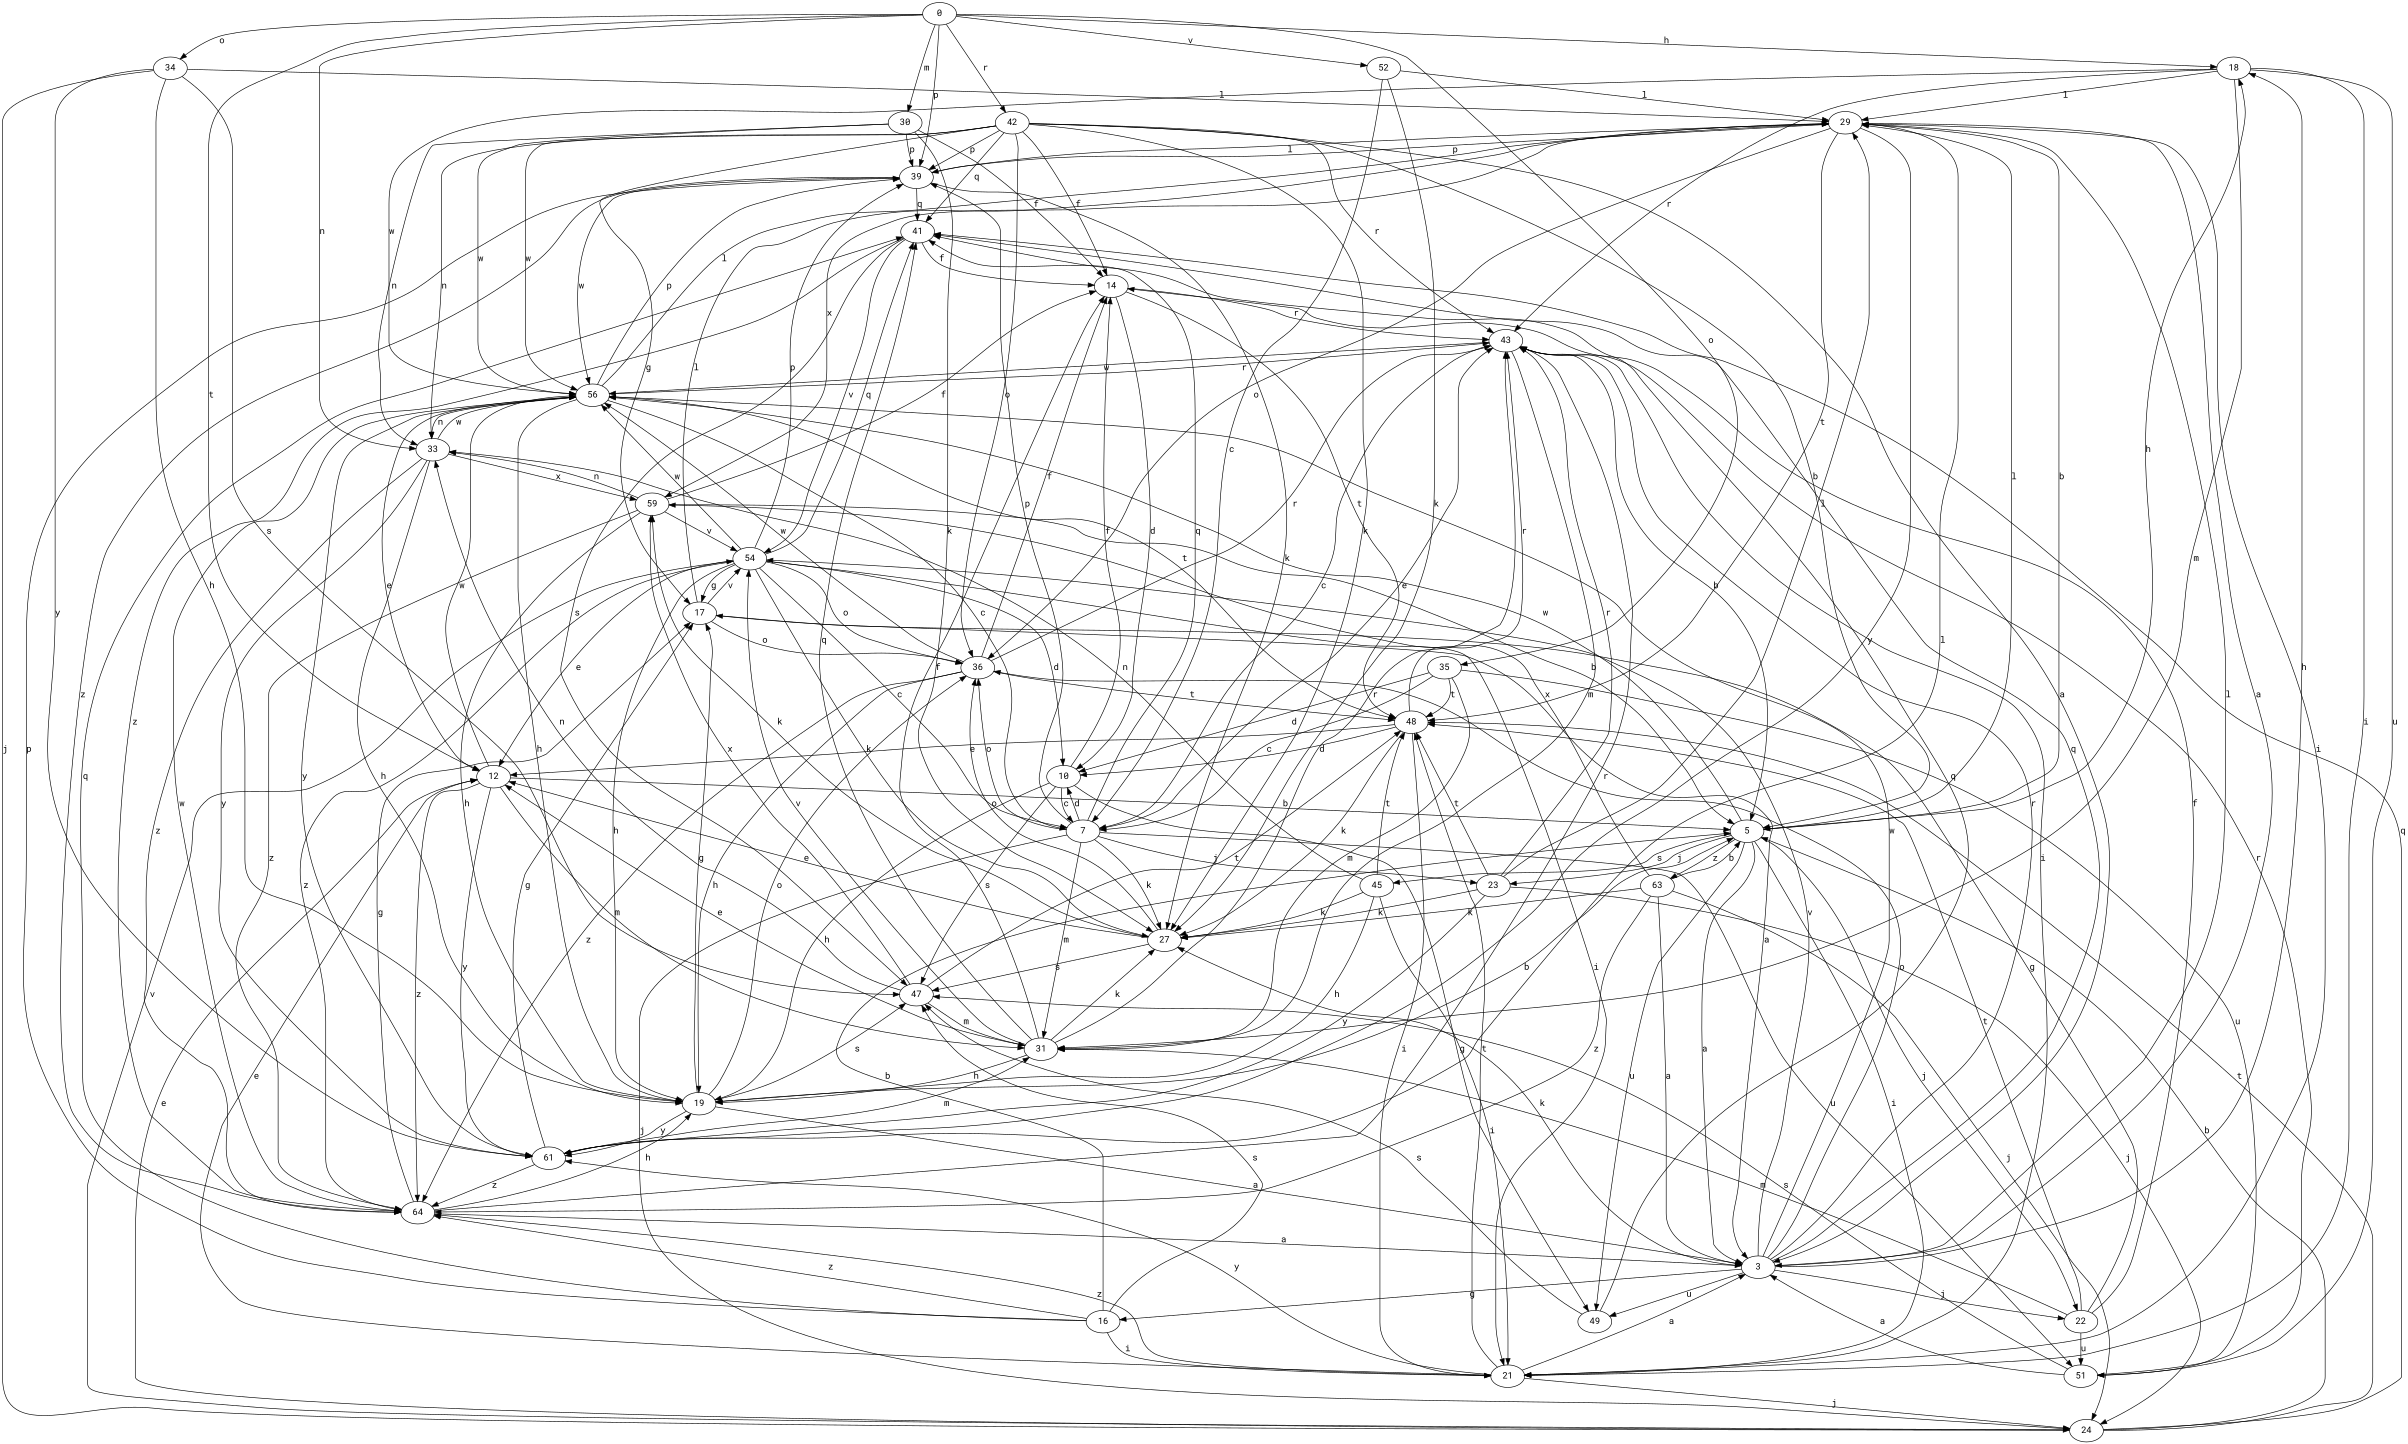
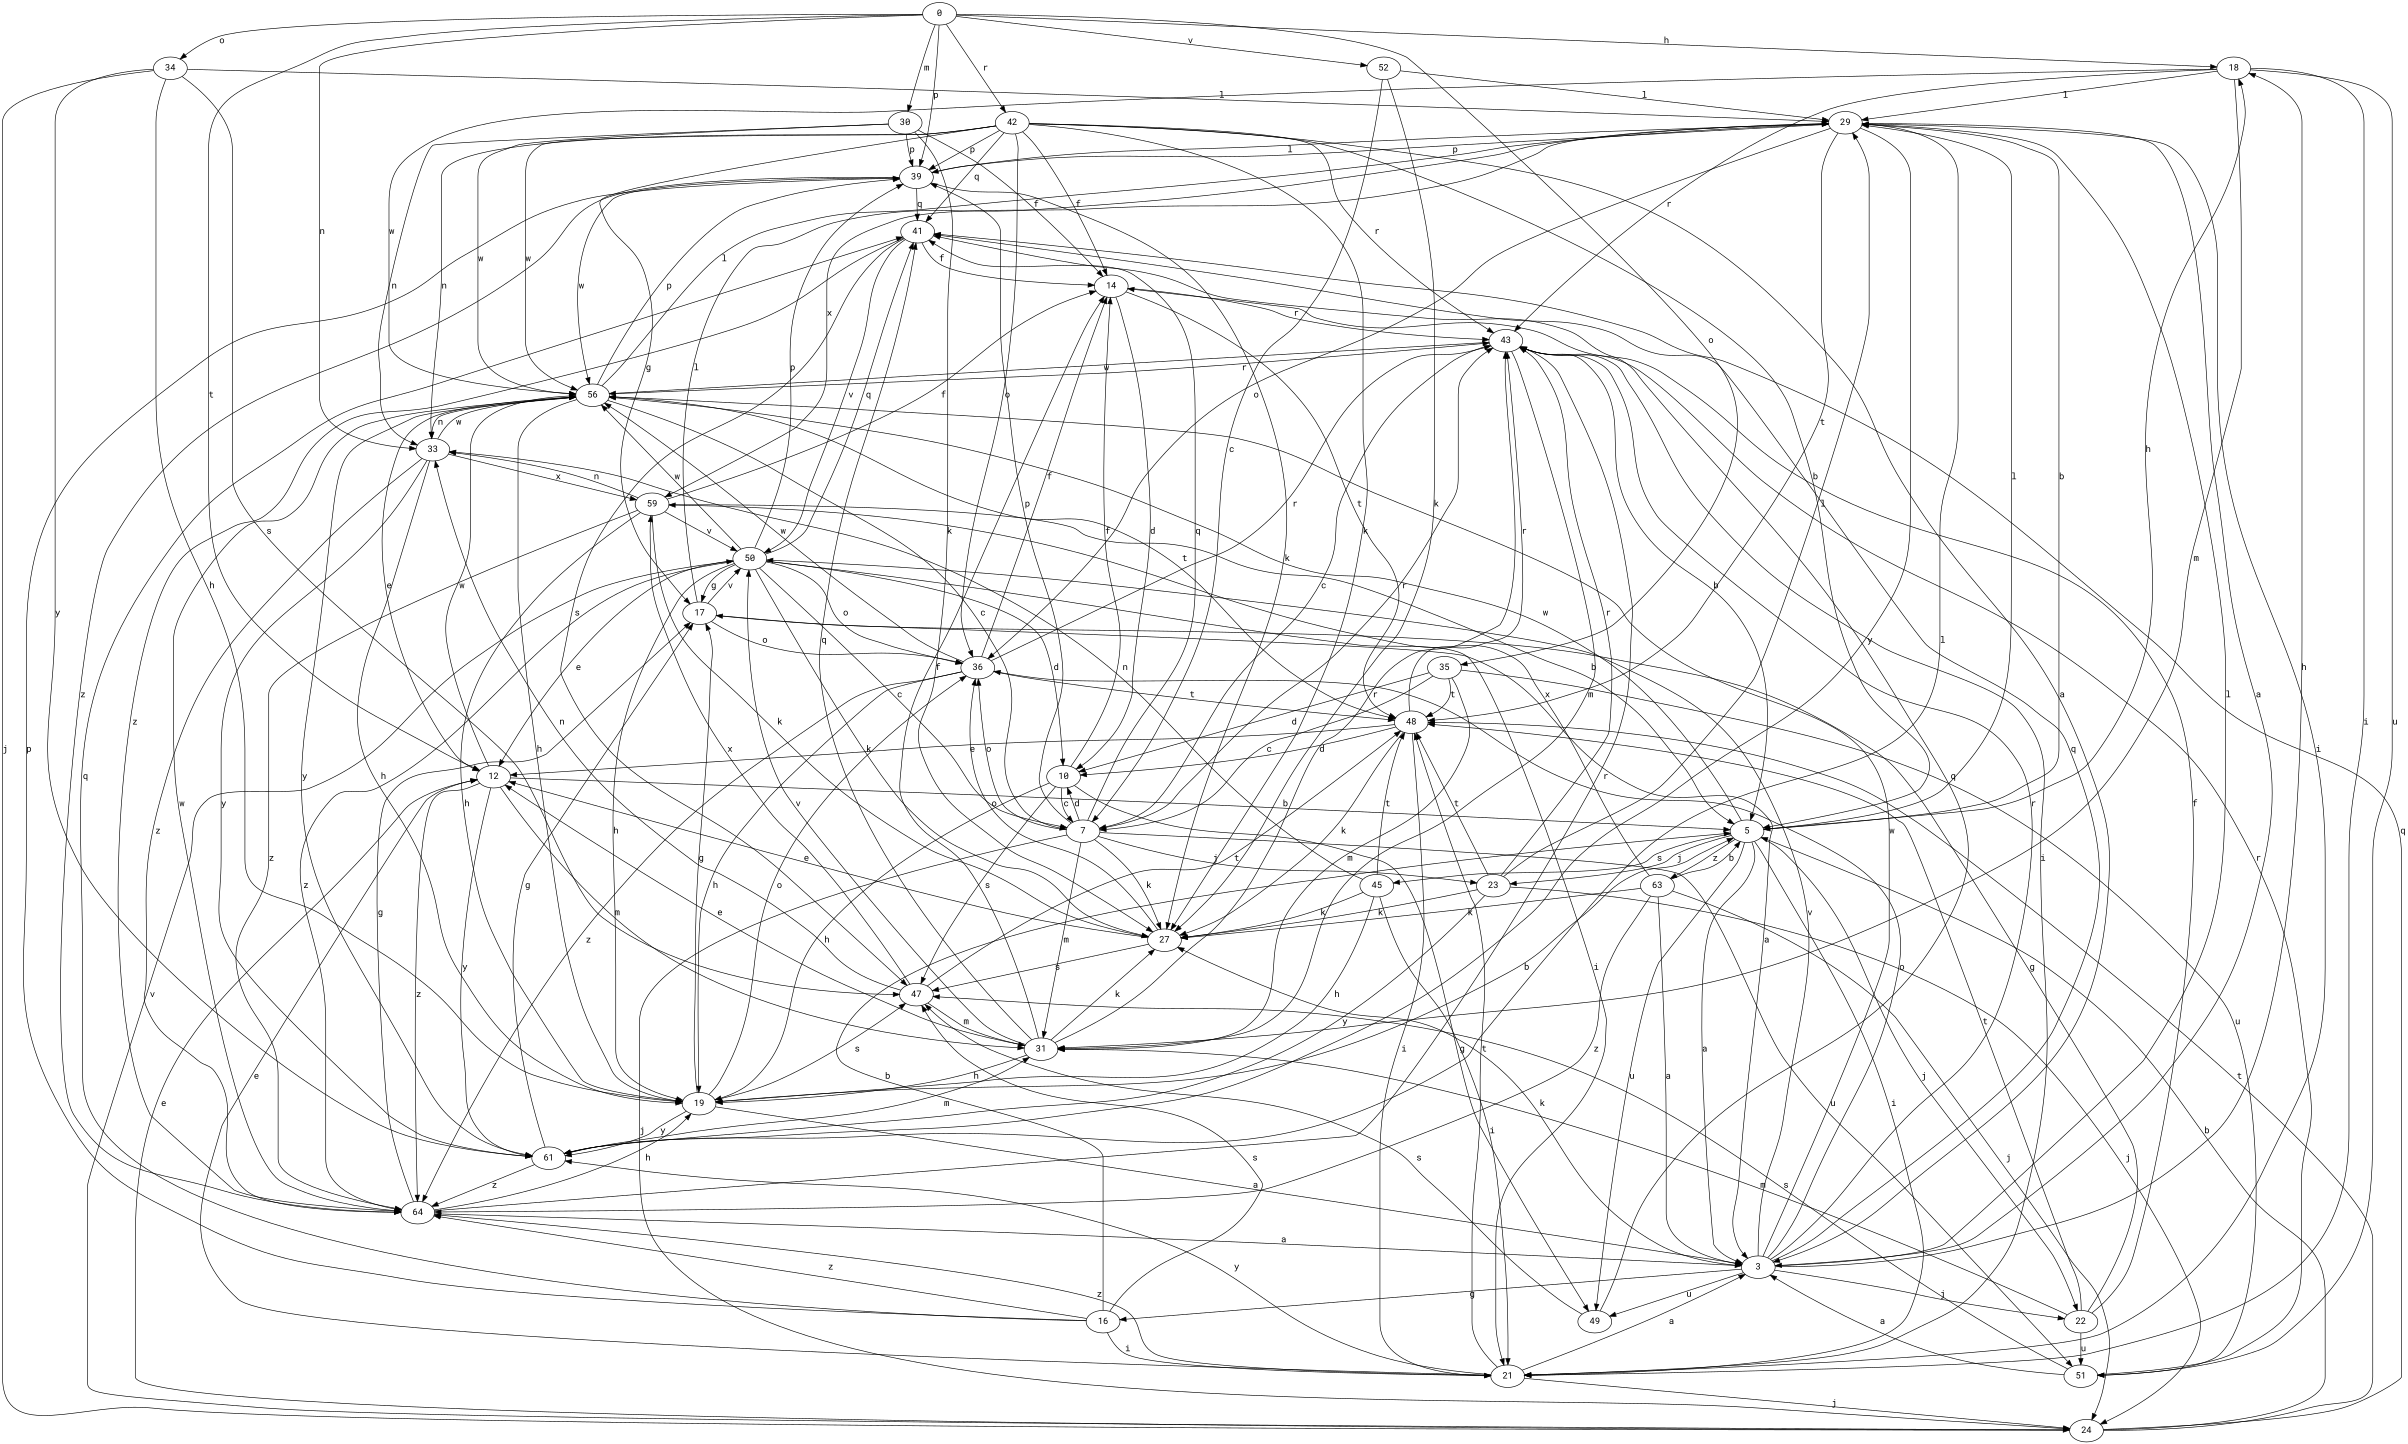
(750, 559) -> (750, 559)
(1405, 586) -> (1405, 586)
(828, 780) -> (824, 776)
